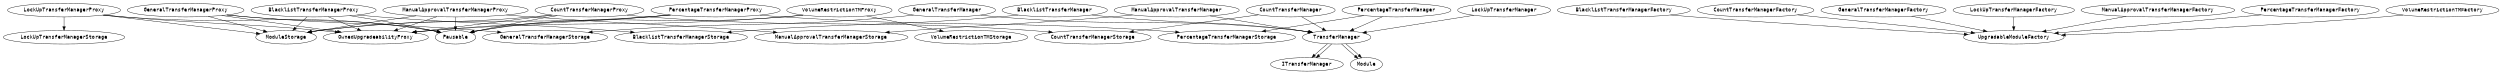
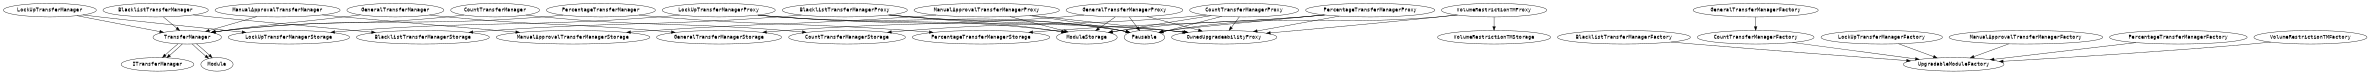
(1947, 23) -> (1756, 22)
none -> (163, 24)
